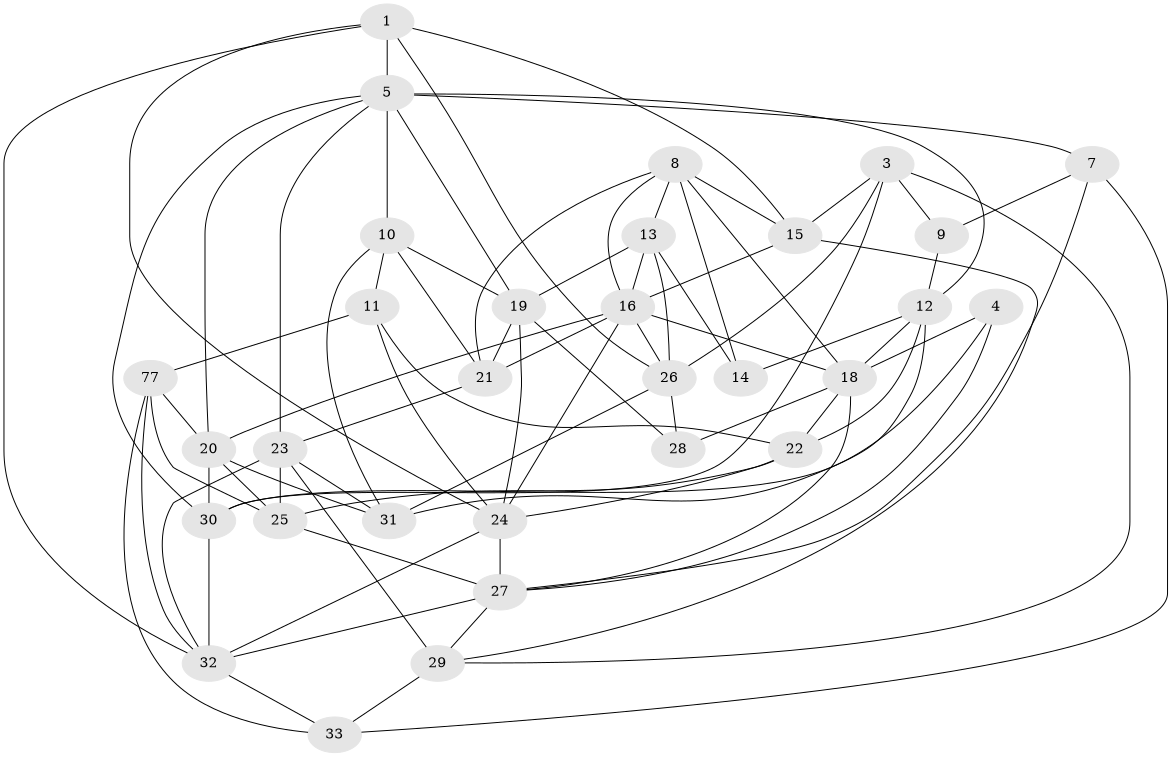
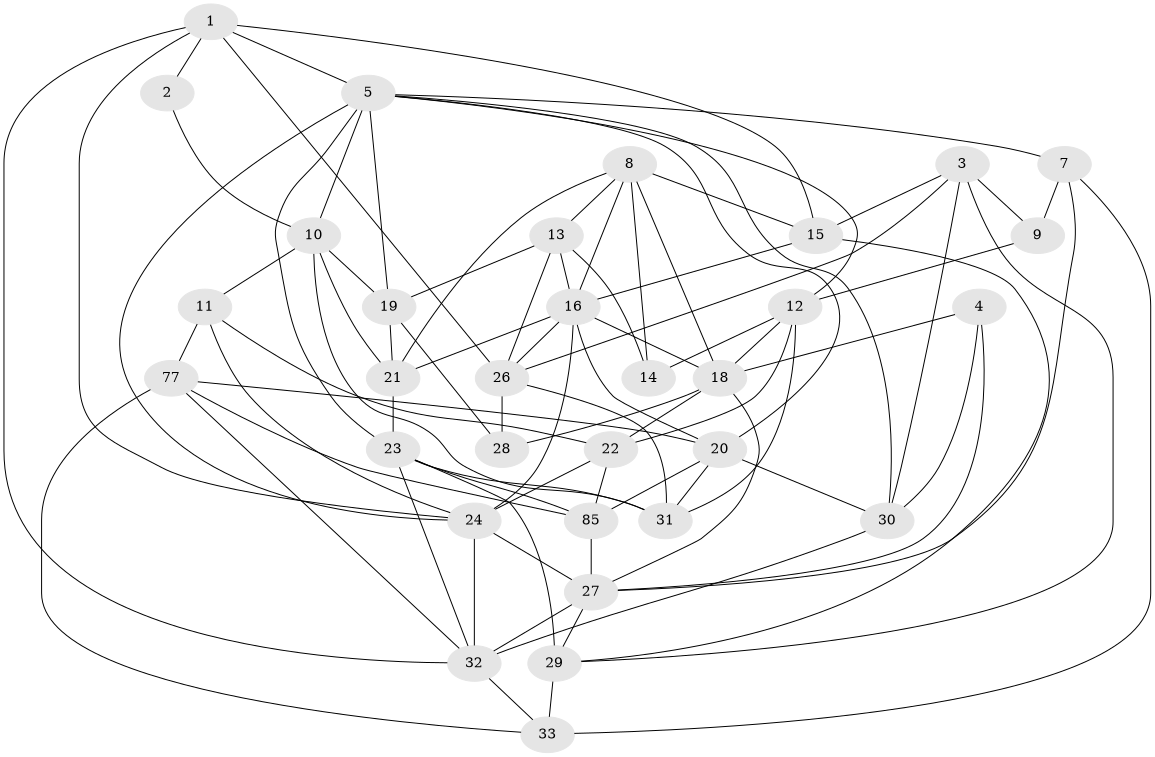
none -> (167, 93)
(519, 415) -> (128, 373)
(280, 521) -> (591, 521)
